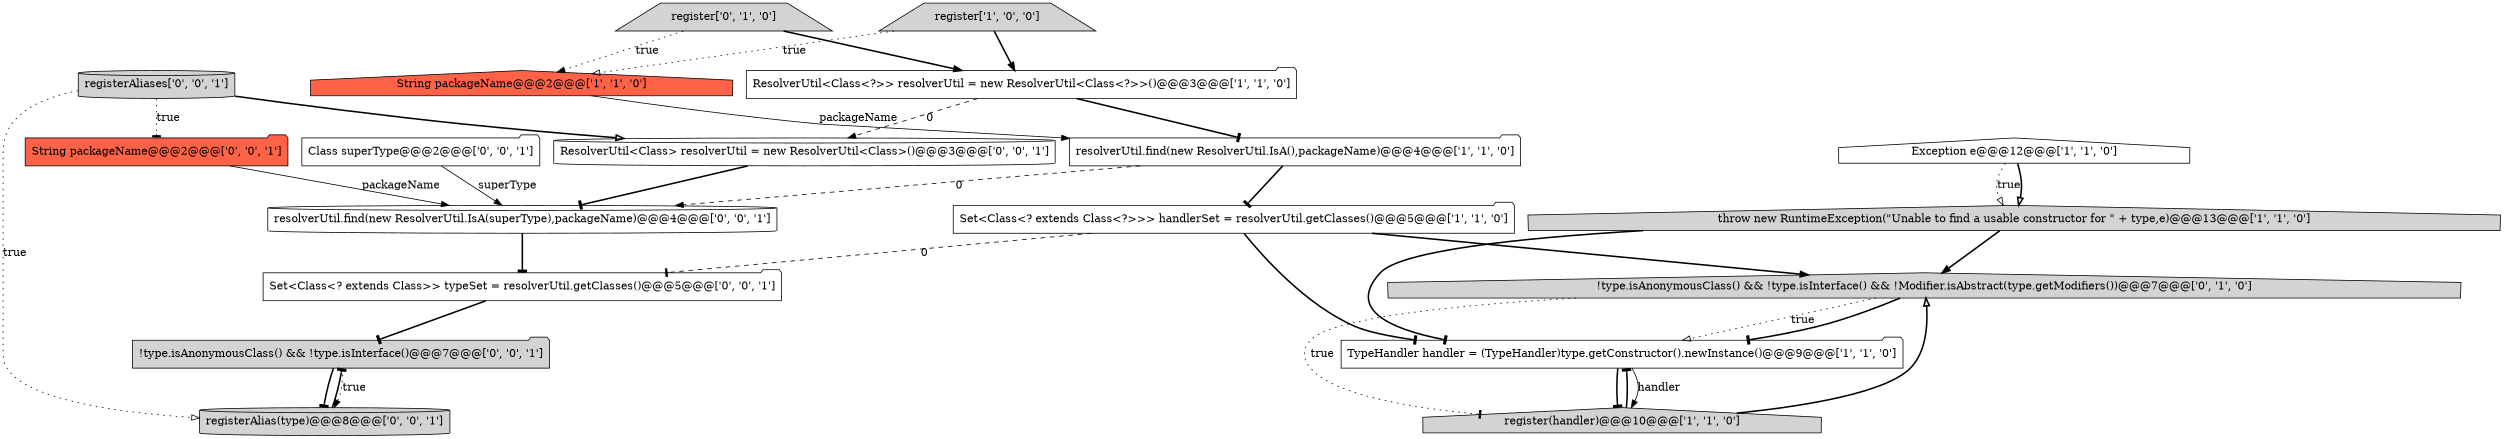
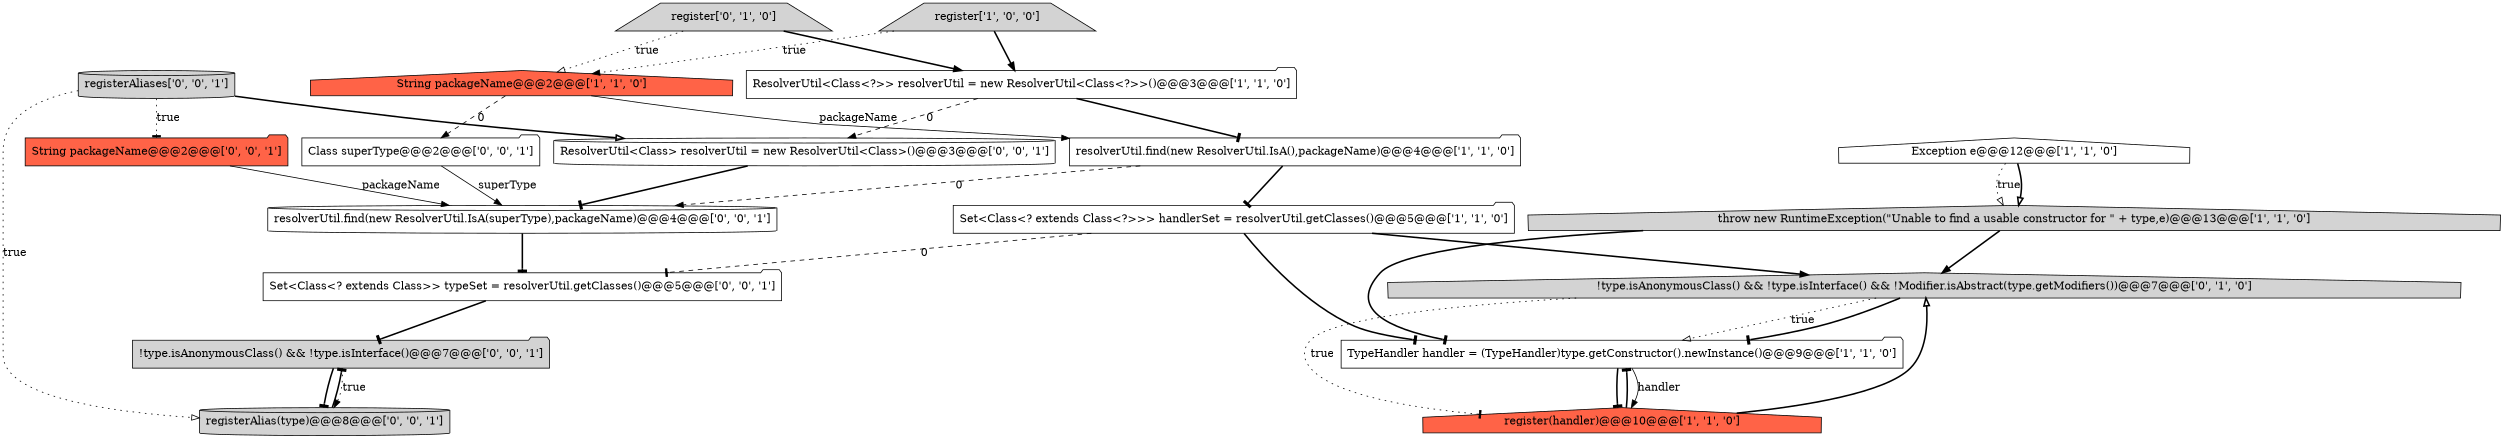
(624, 50) -> (624, 50)
(747, 52) -> (747, 52)
none -> (477, 115)
(1622, 422) -> (1622, 422)
